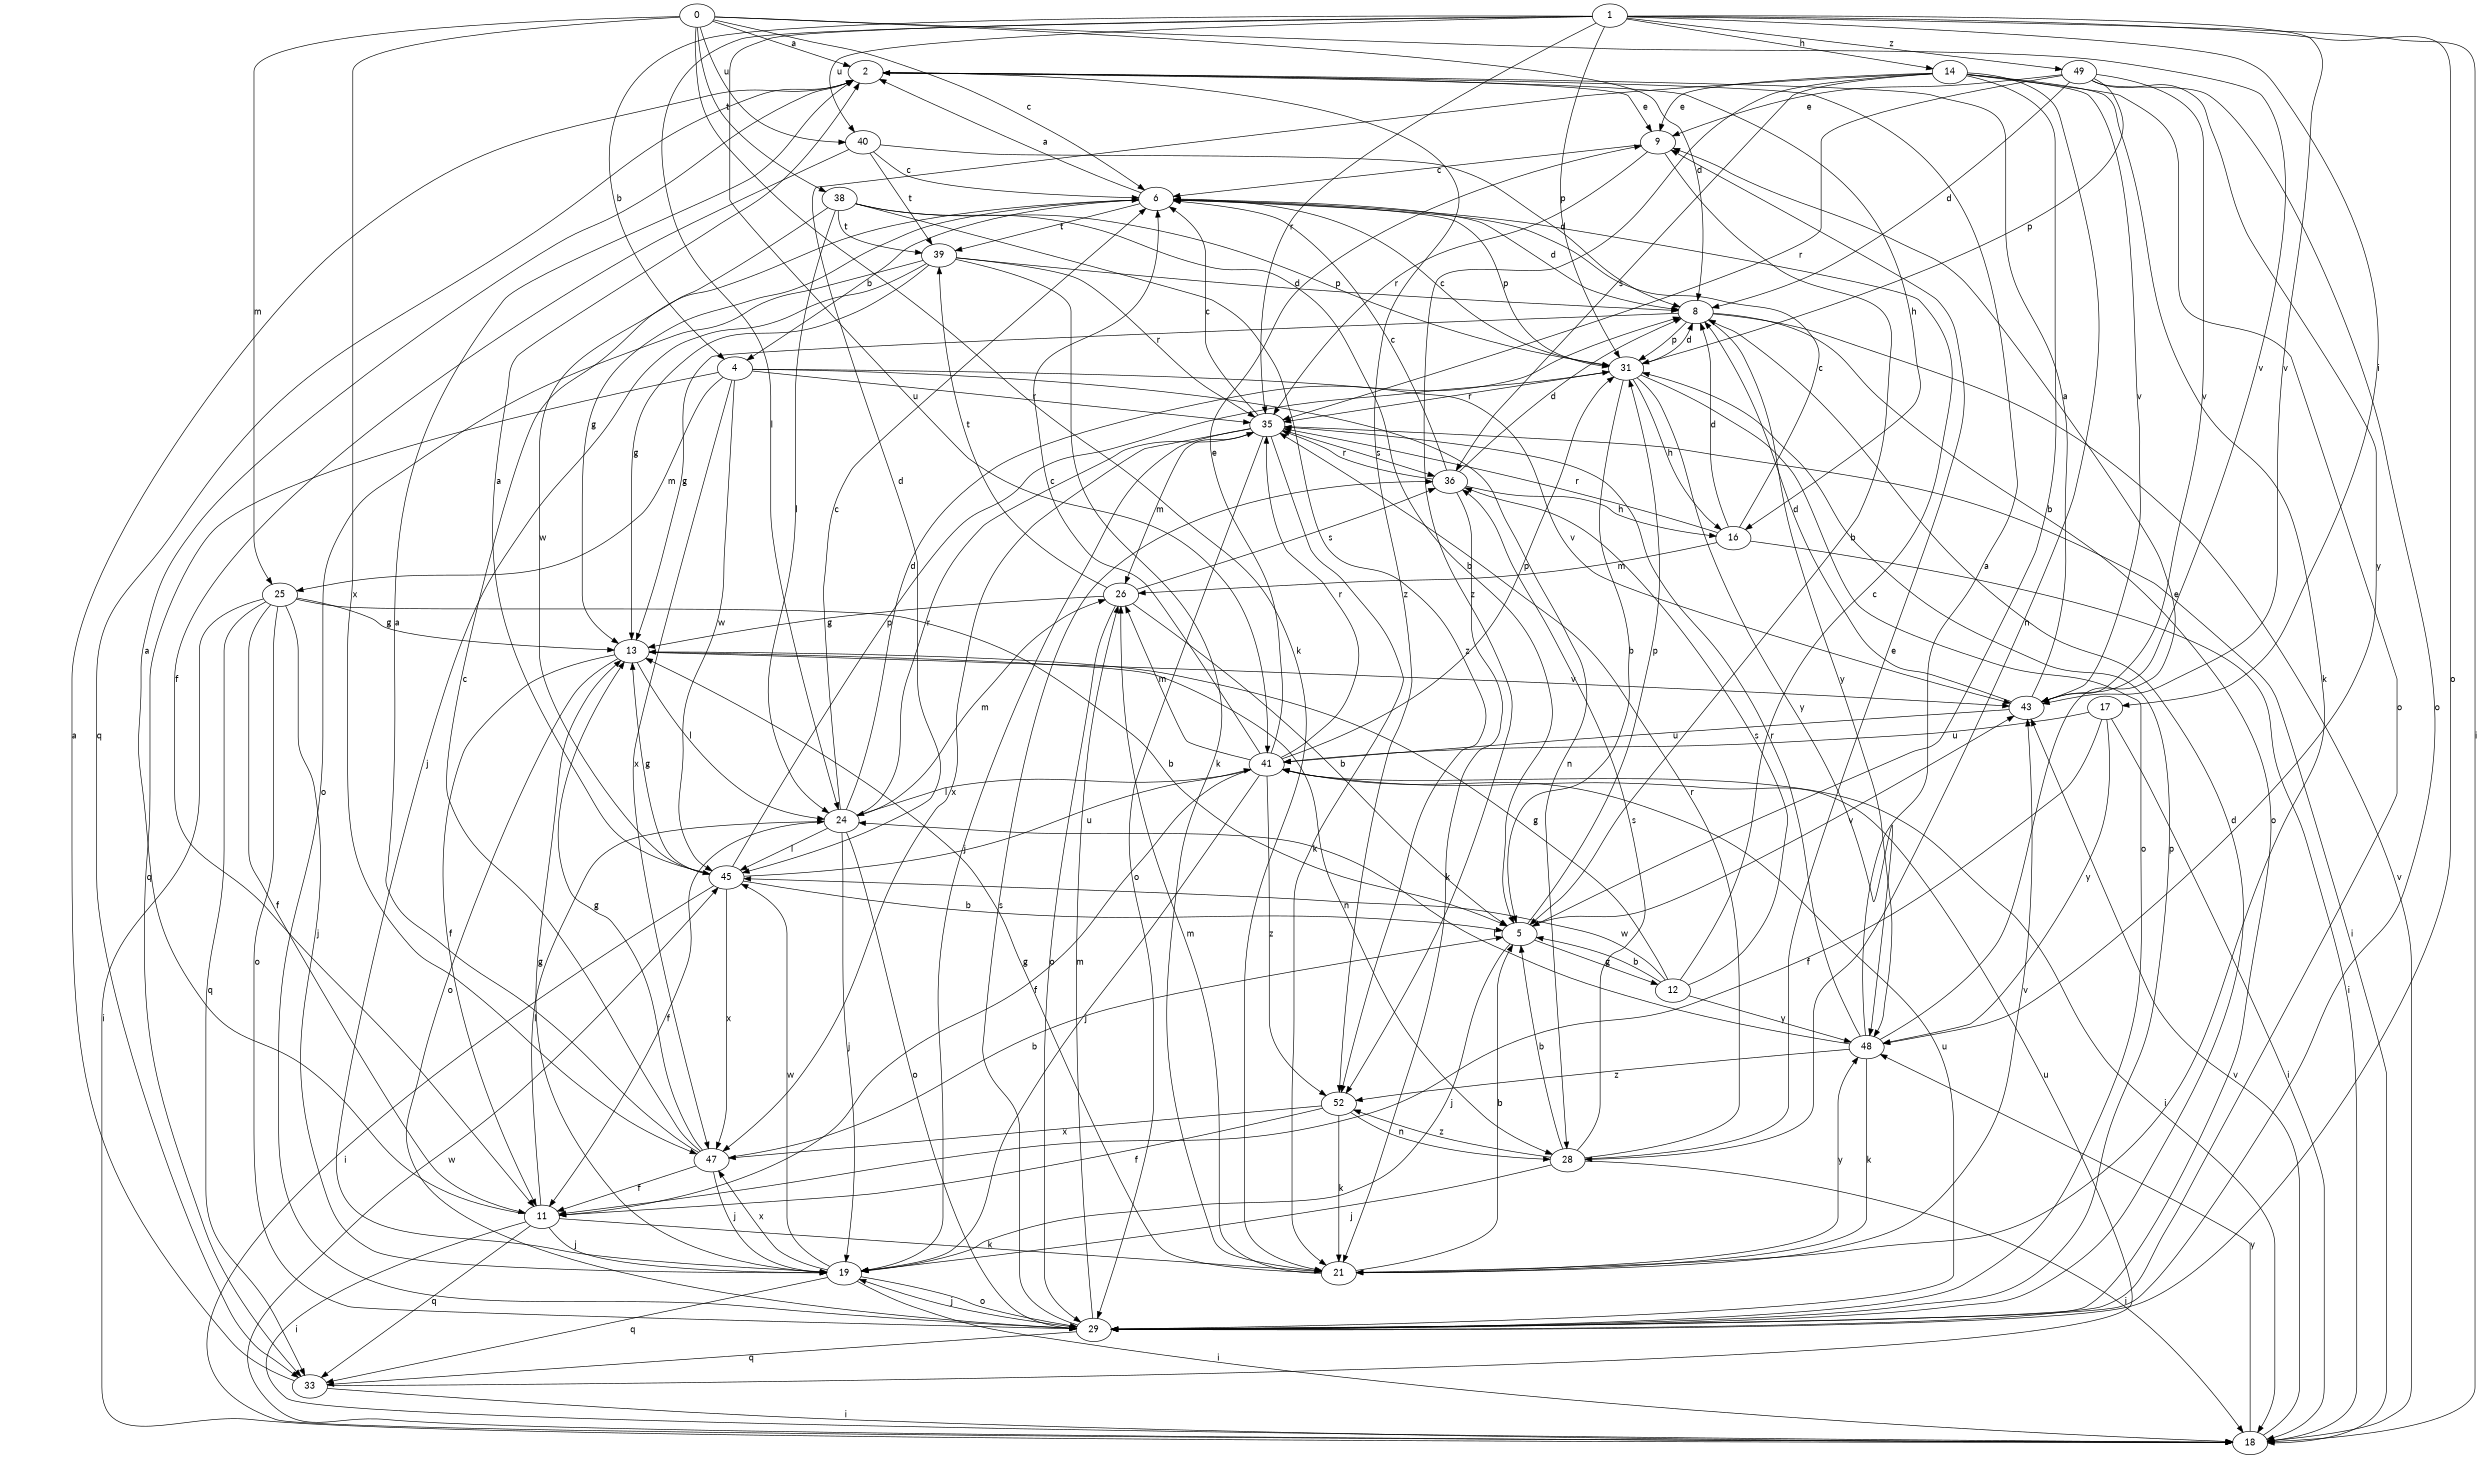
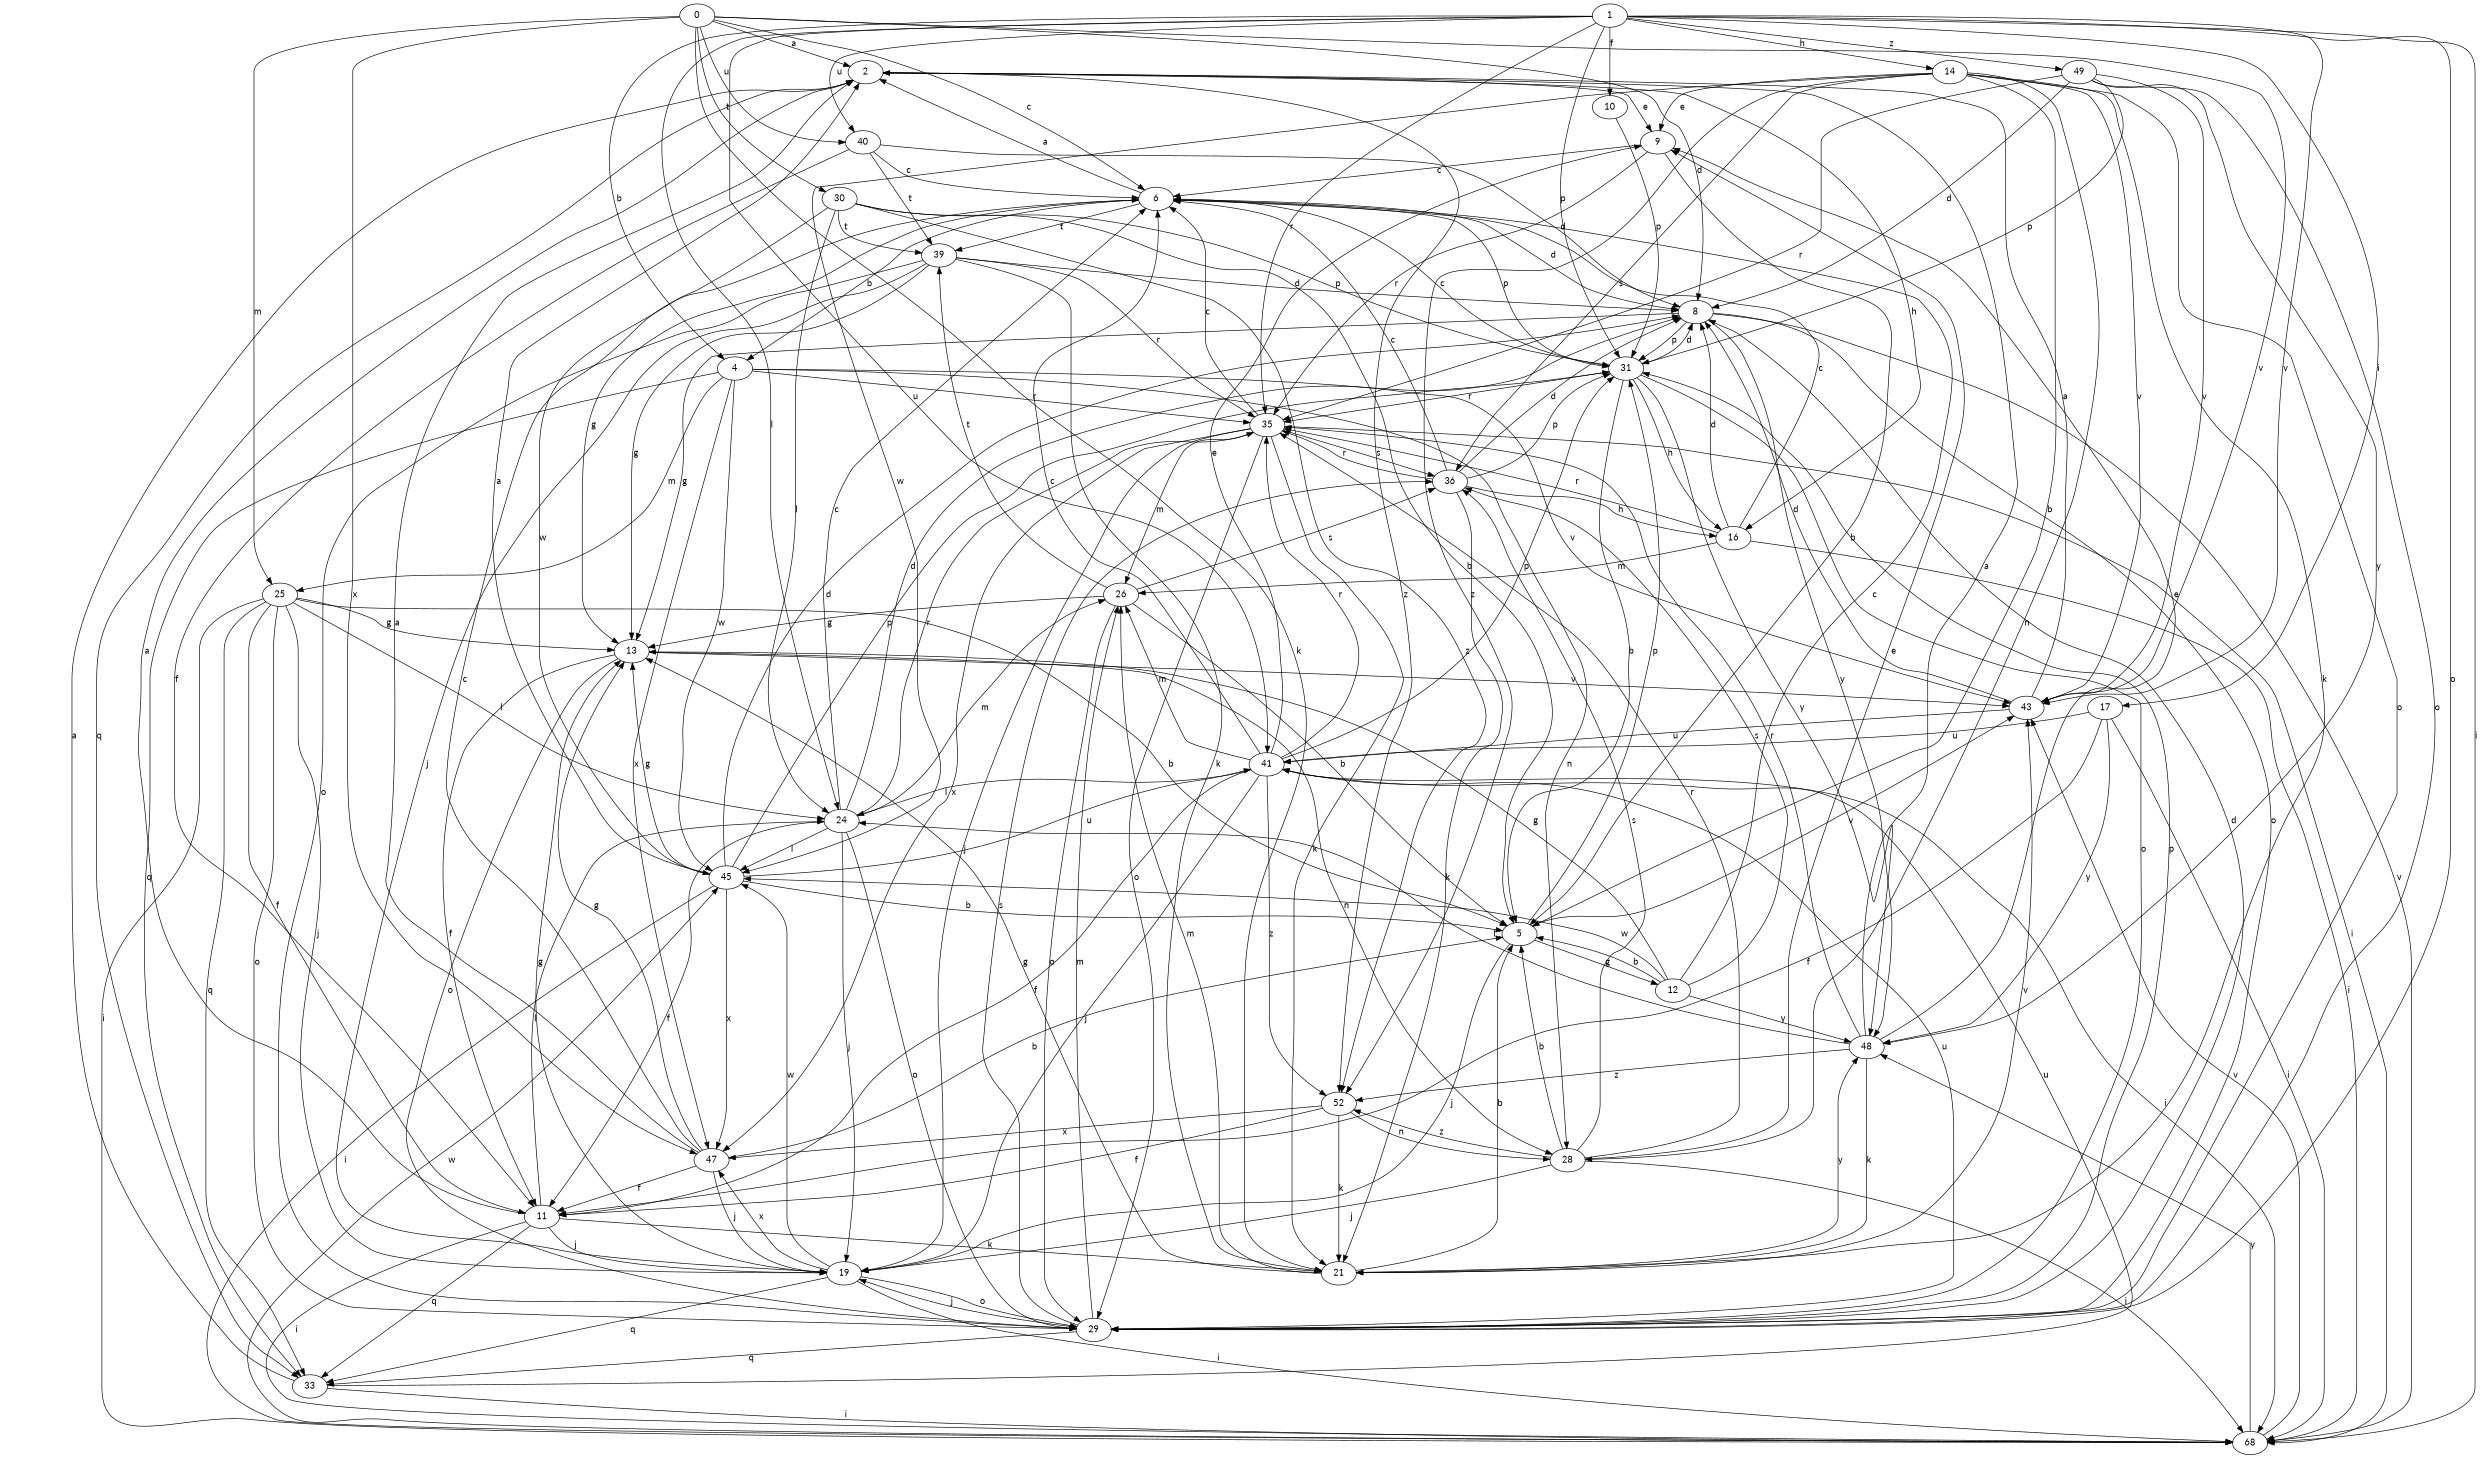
(1897, 87) -> none
none -> (1610, 107)
(840, 199) -> (840, 199)
none -> (1042, 422)
none -> (1541, 435)
(901, 482) -> (901, 482)
(710, 763) -> (530, 738)
(2250, 1443) -> (2250, 1443)
